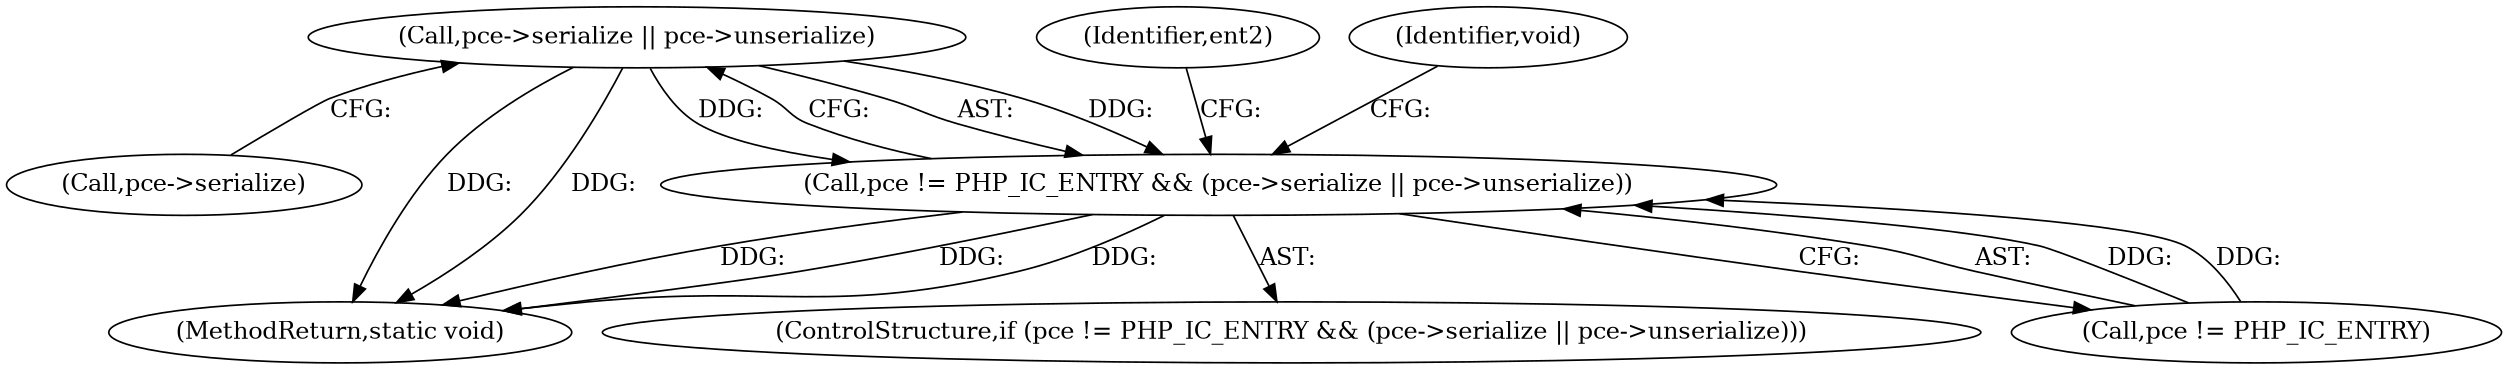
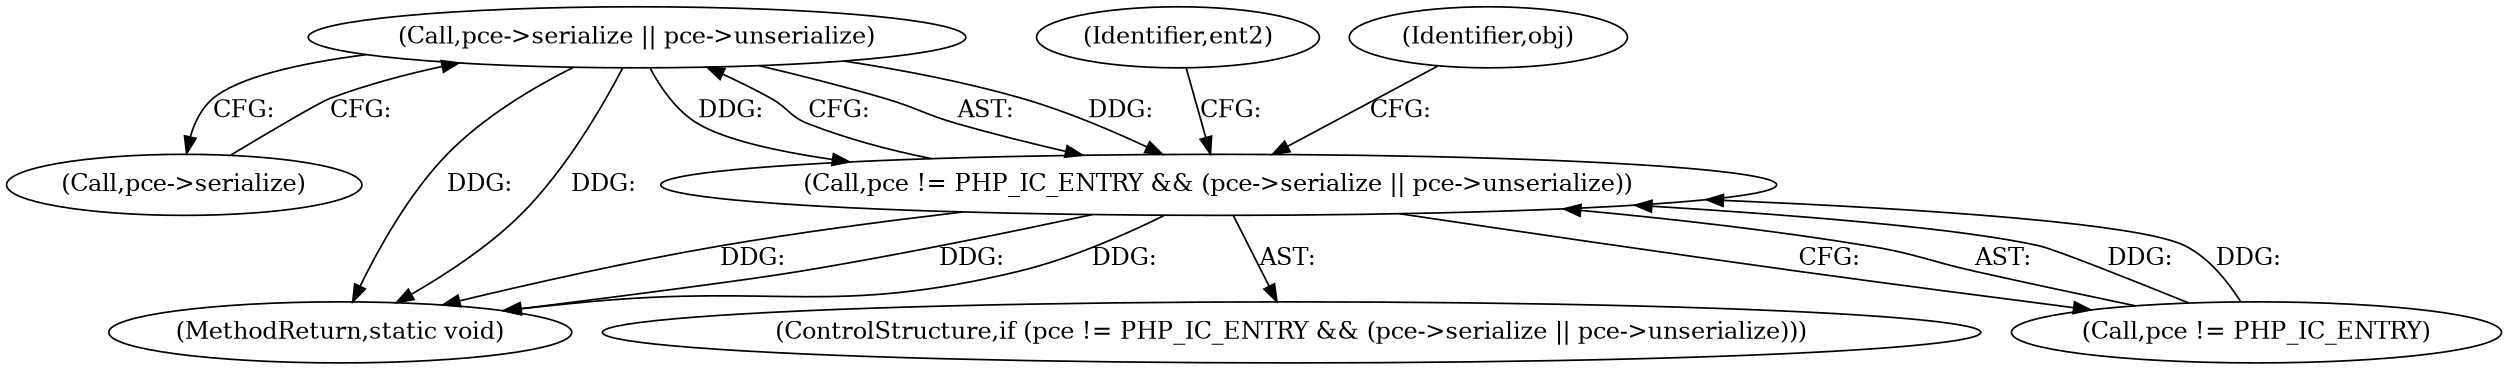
(1488, 37) -> (1488, 37)
none -> (265, 74)
